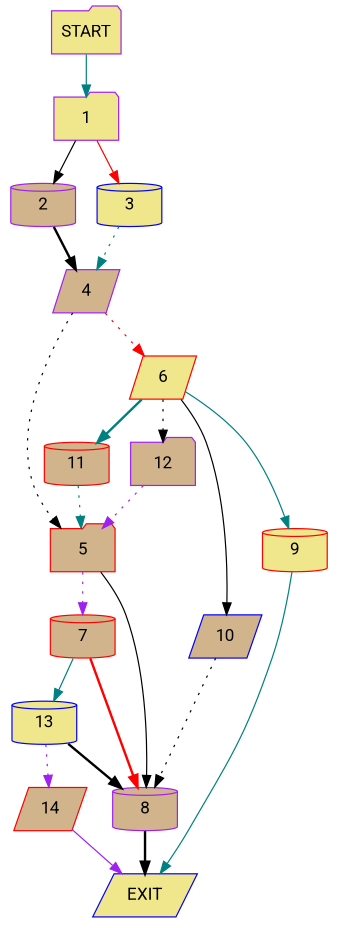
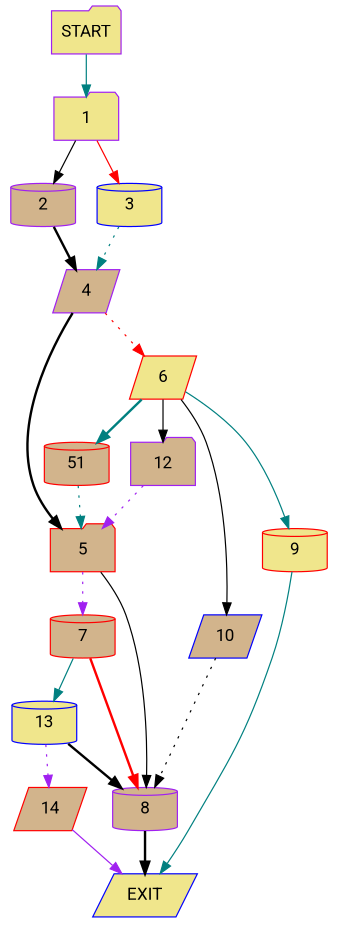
(31, 415) -> (31, 415)
(163, 415) -> (163, 415)
(77, 464) -> (77, 464)
